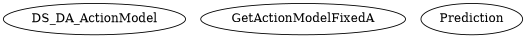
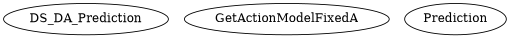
(94, 19) -> (86, 19)
